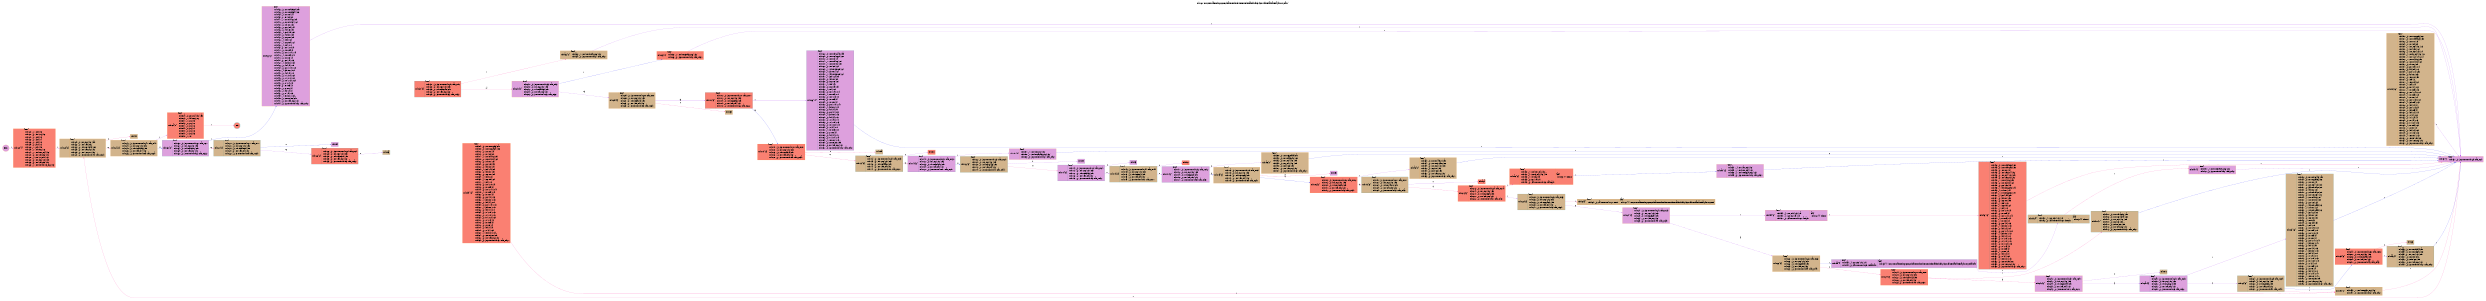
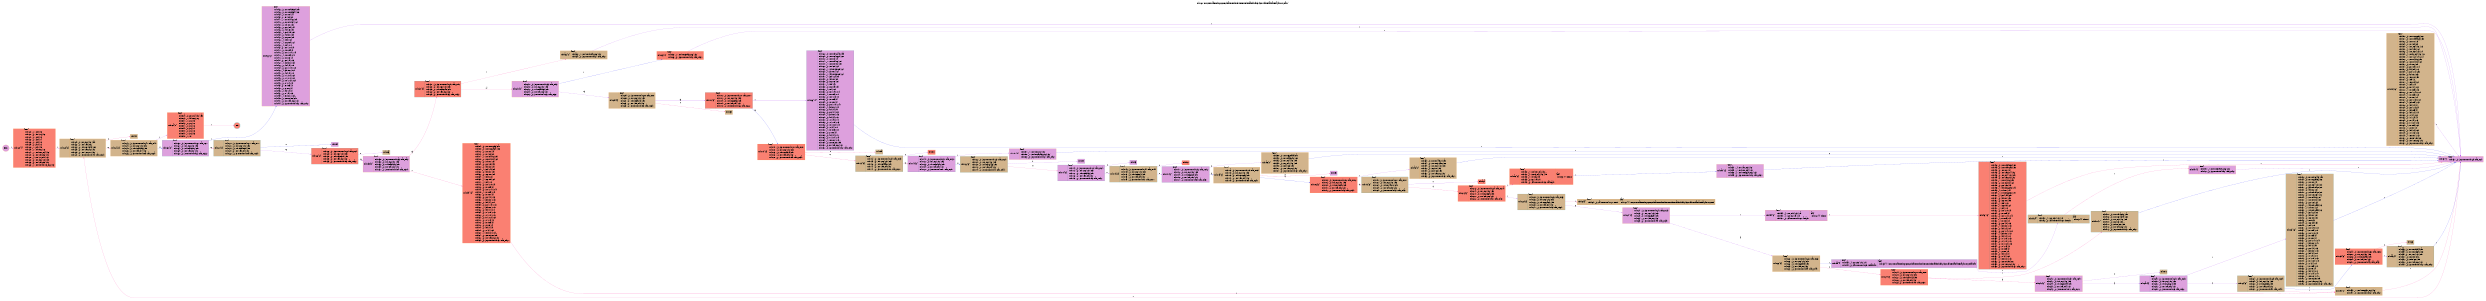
none -> (386, 164)
